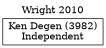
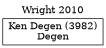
(53, 32) -> (53, 32)
